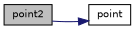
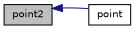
(65, 22) -> (76, 8)
